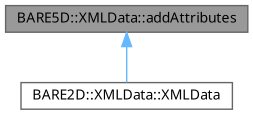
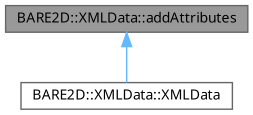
(127, 19) -> (127, 19)
